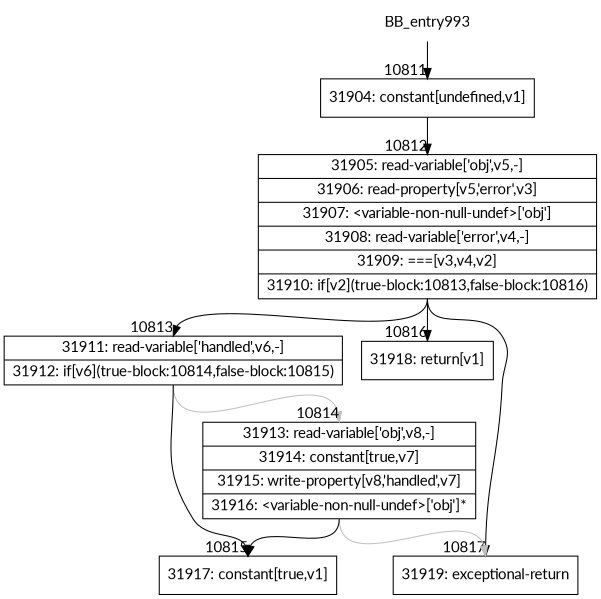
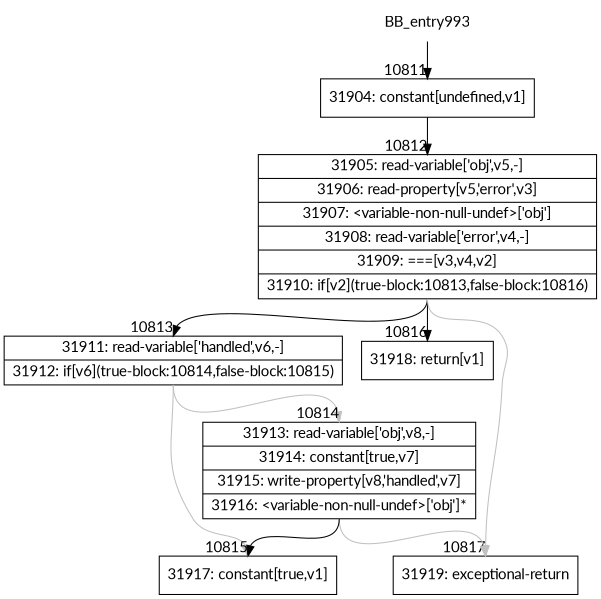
(501, 395) -> (501, 395)
(176, 484) -> (176, 484)
